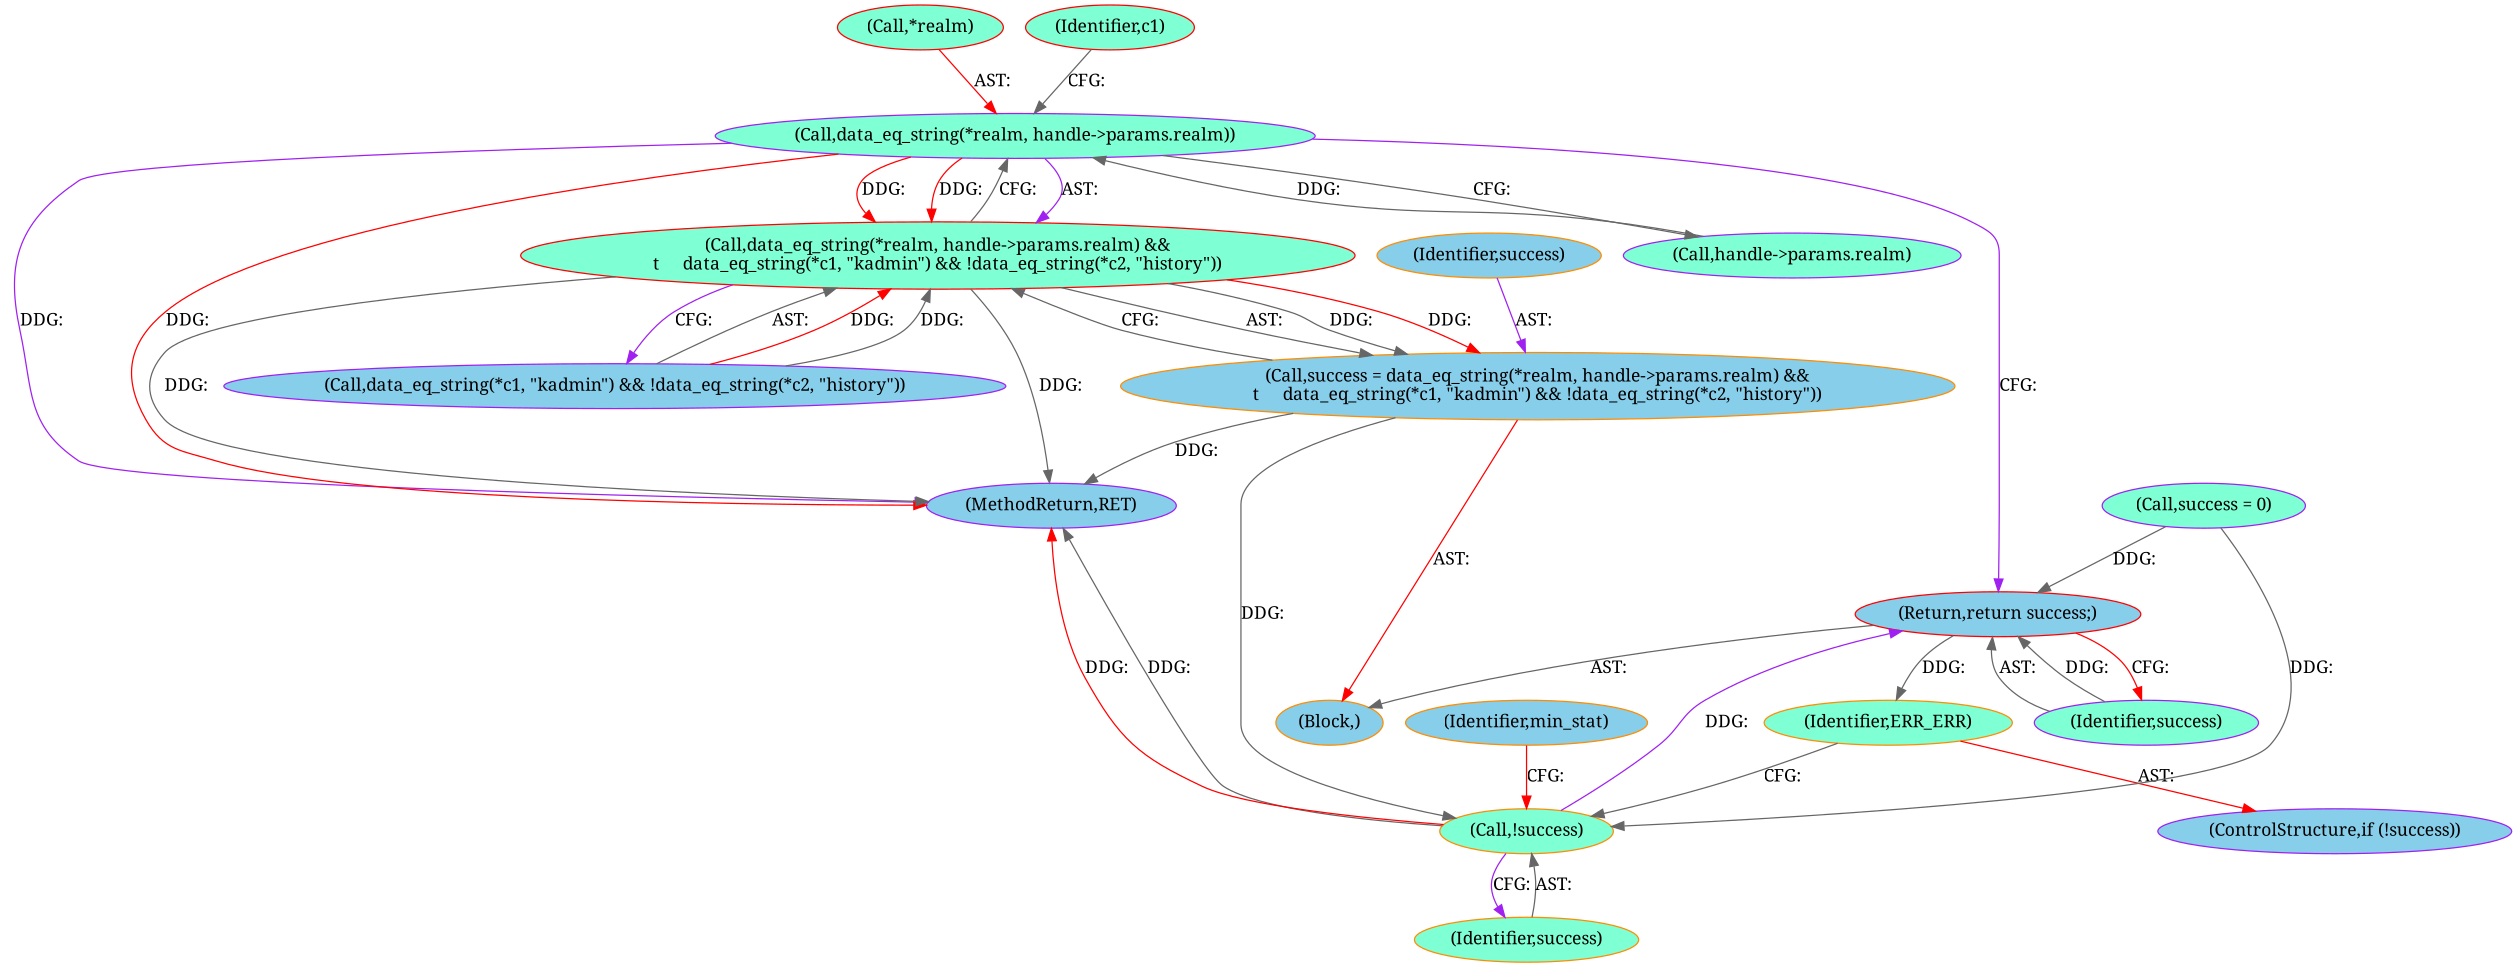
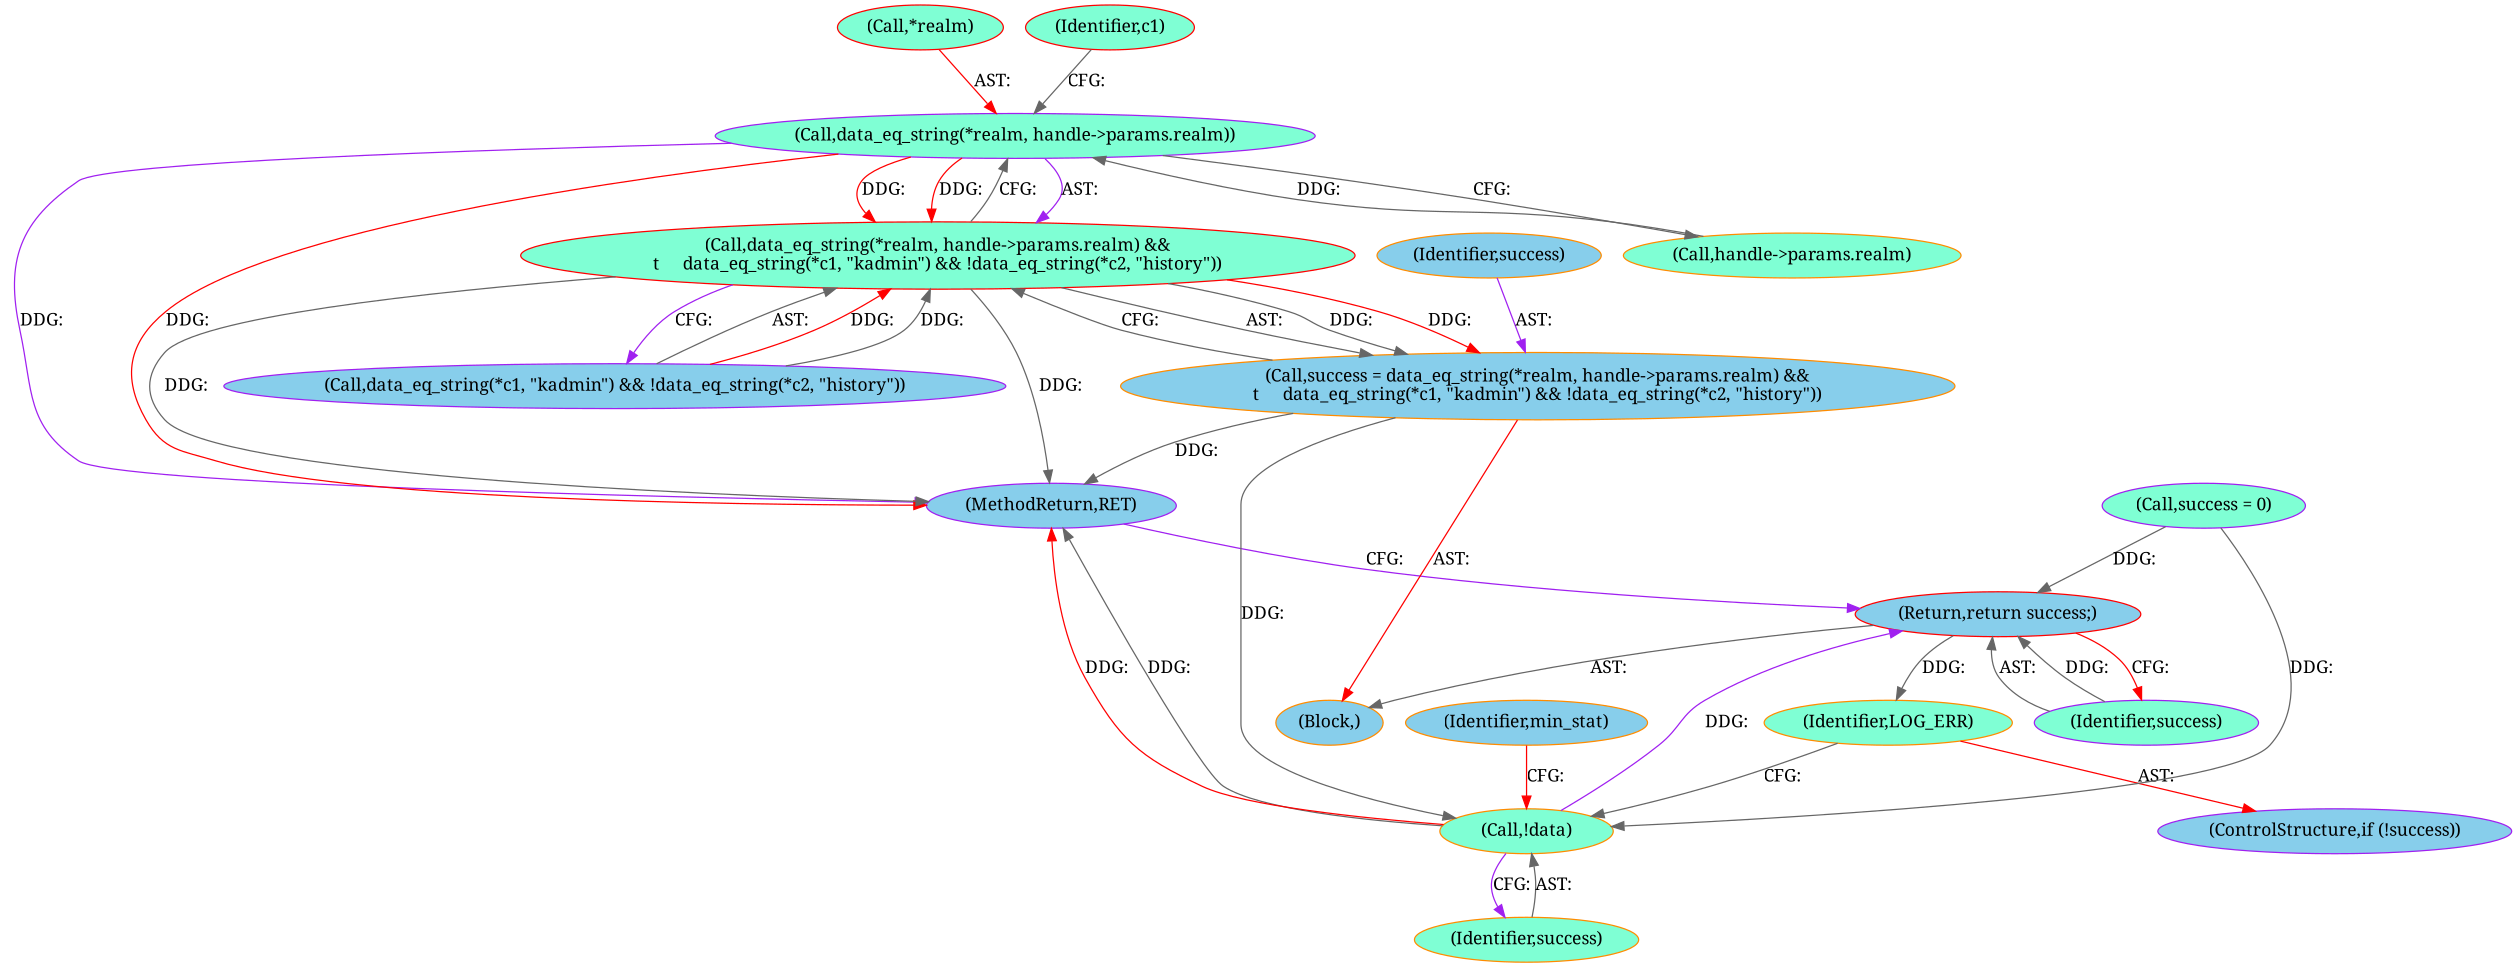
(1829, 181) -> (1483, 583)
(1792, 256) -> (1792, 256)
(1888, 723) -> (1888, 723)
(1527, 831) -> (1527, 831)
